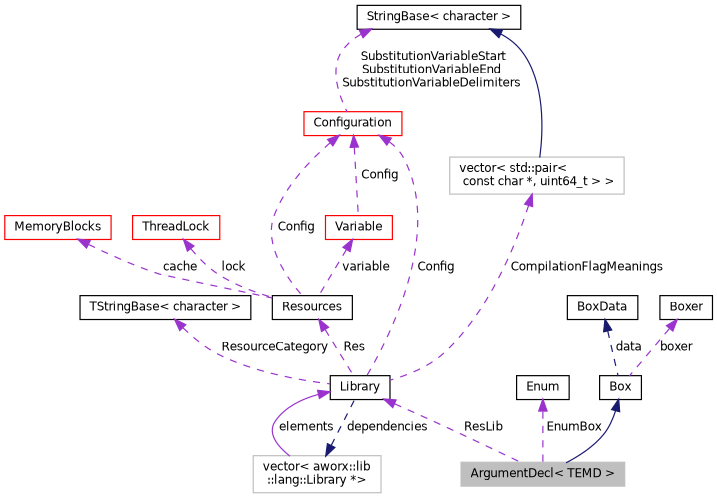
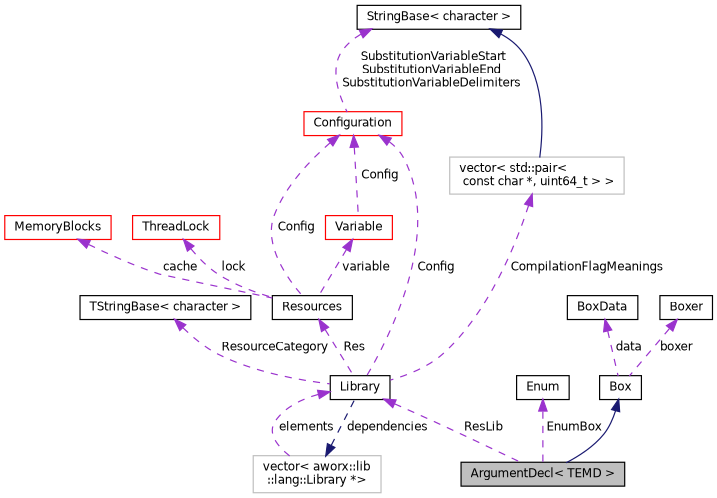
(613, 354) -> (613, 354)
(278, 417) -> (278, 417)
(543, 474) -> (543, 474)
